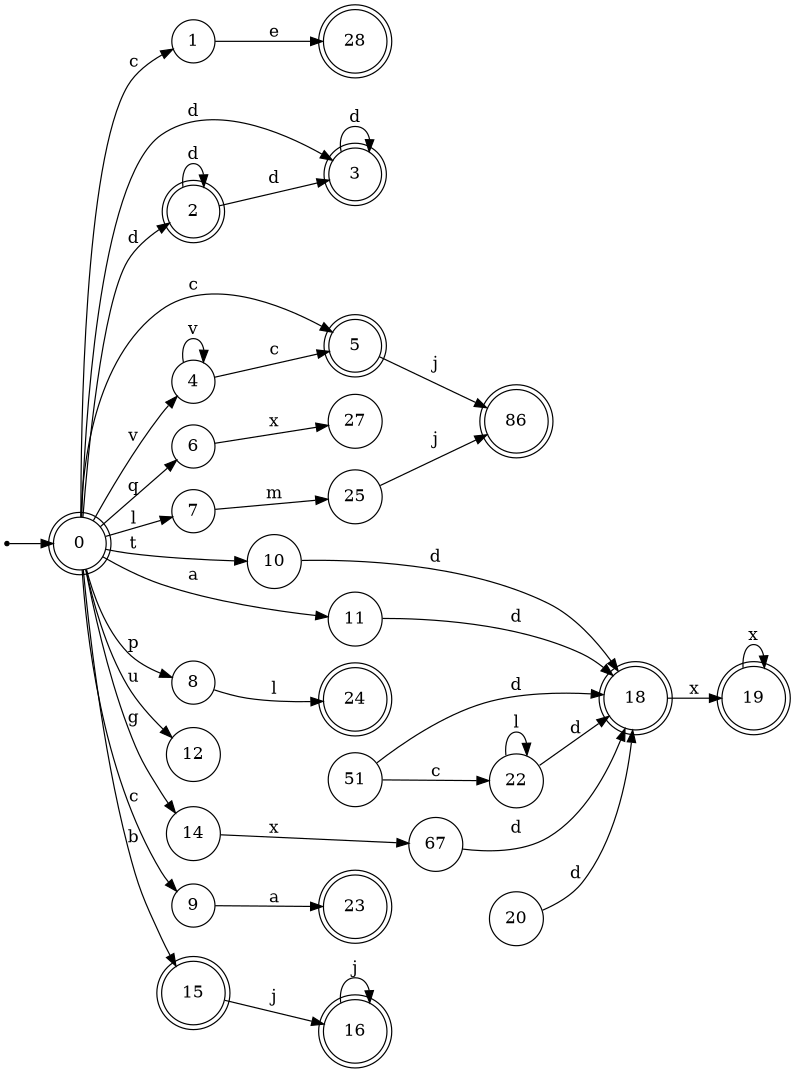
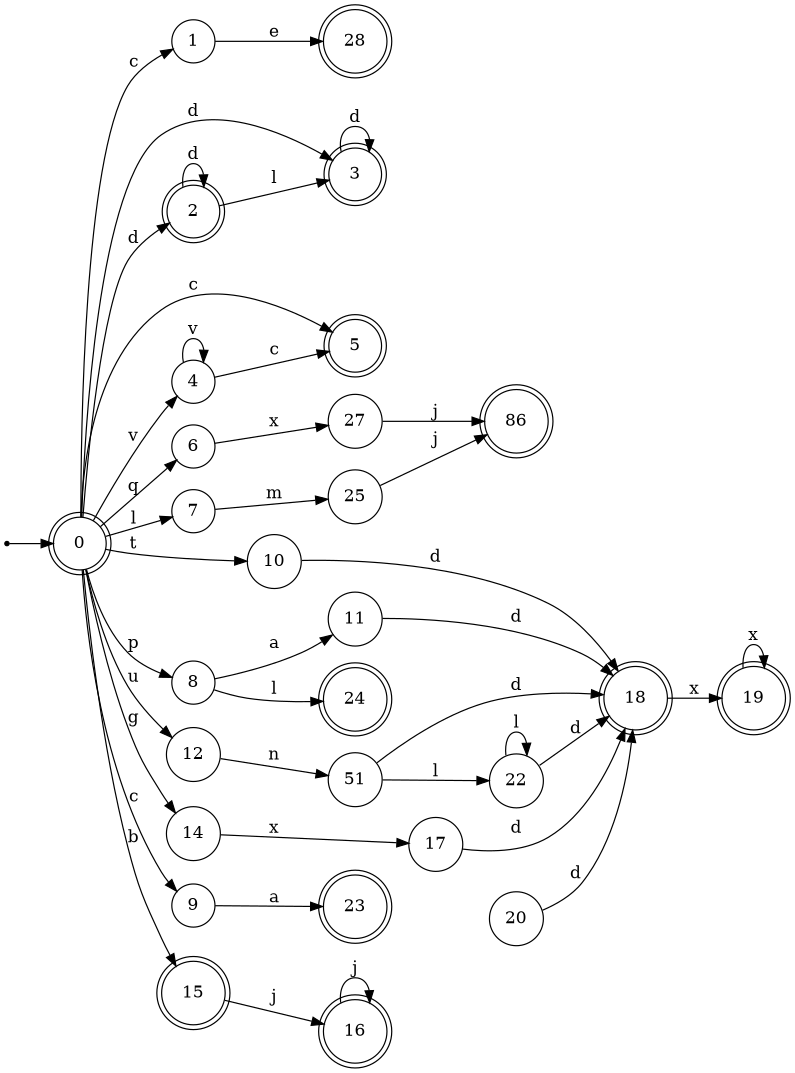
(274, 179) -> (274, 179)
(428, 380) -> (427, 421)
(206, 597) -> (270, 665)
none -> (268, 766)
(436, 772) -> (436, 772)
(436, 844) -> (436, 844)
